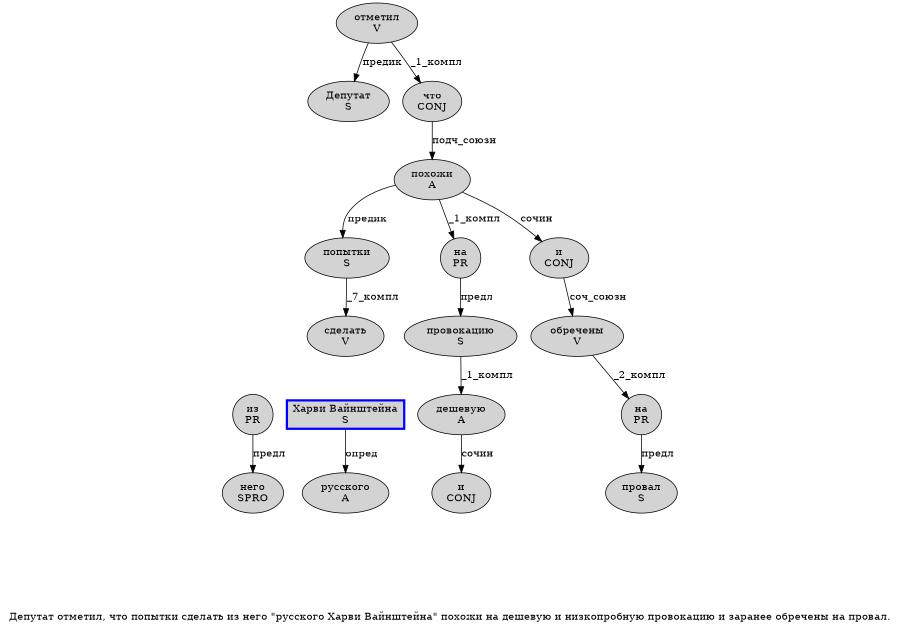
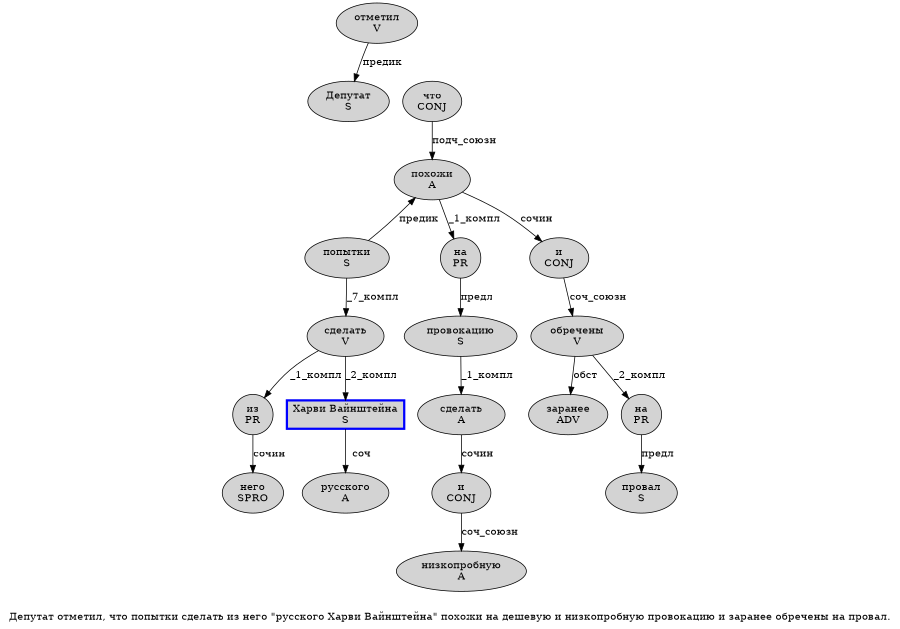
(404, 59) -> none
(361, 200) -> (390, 222)
none -> (292, 369)
none -> (346, 374)
(461, 415) -> (461, 415)
none -> (568, 415)
(269, 454) -> (269, 454)
(362, 454) -> (362, 454)
none -> (461, 571)
